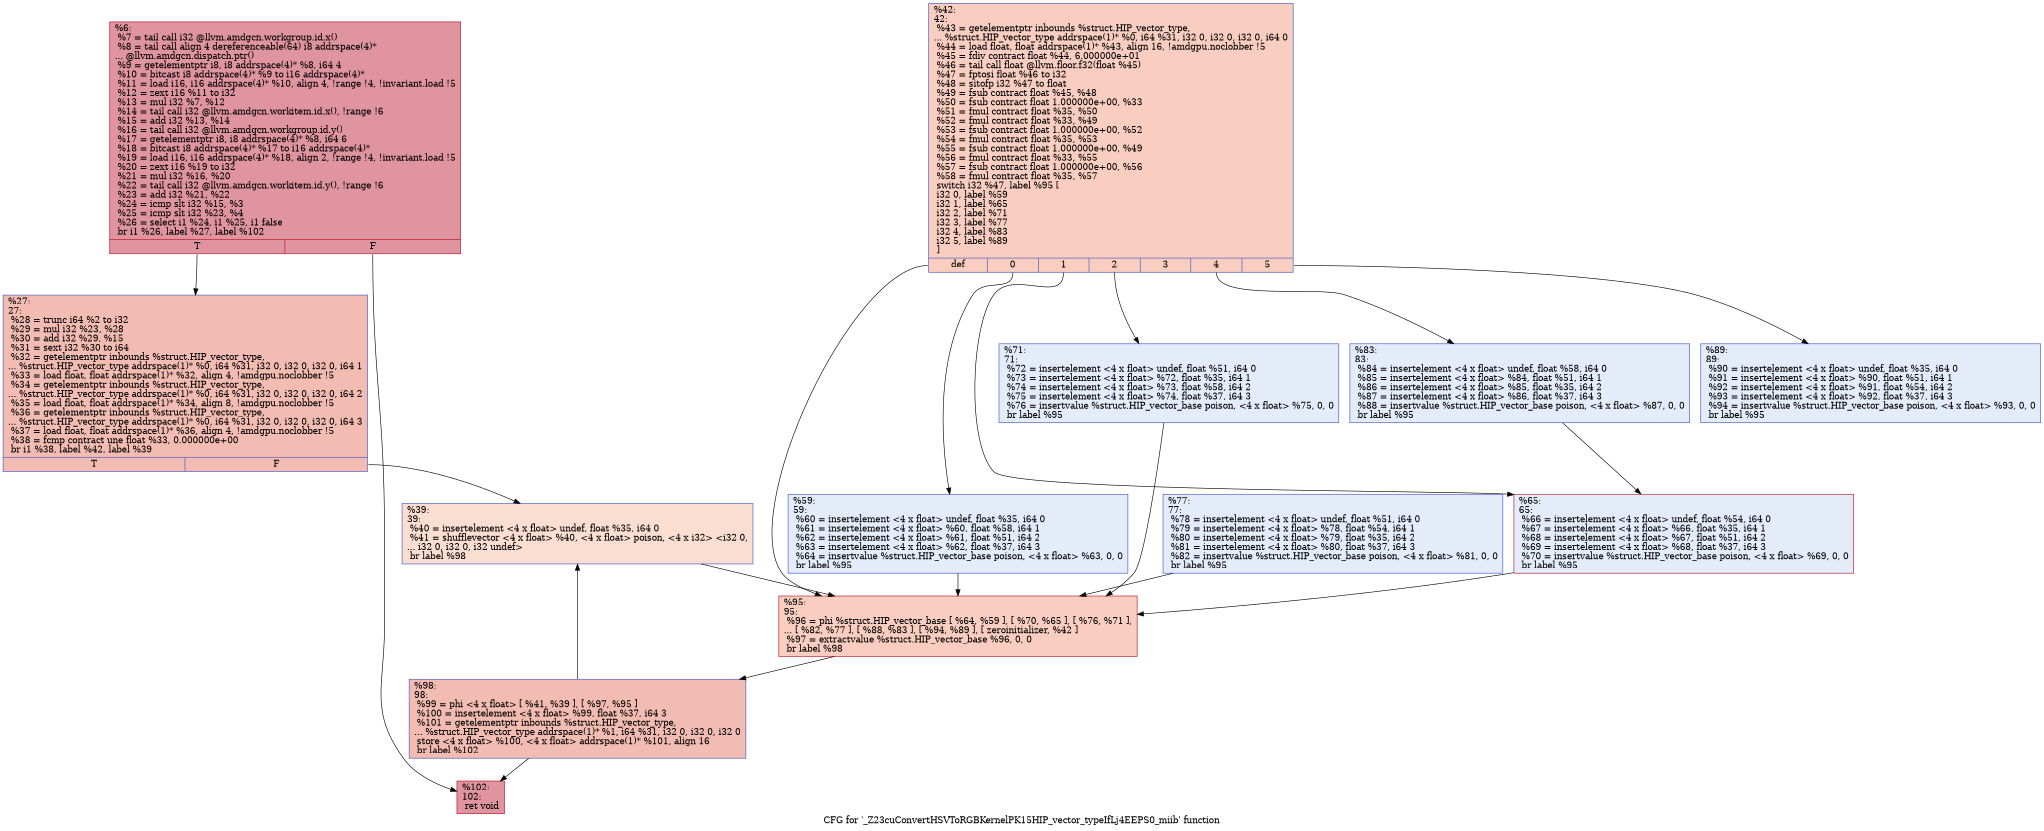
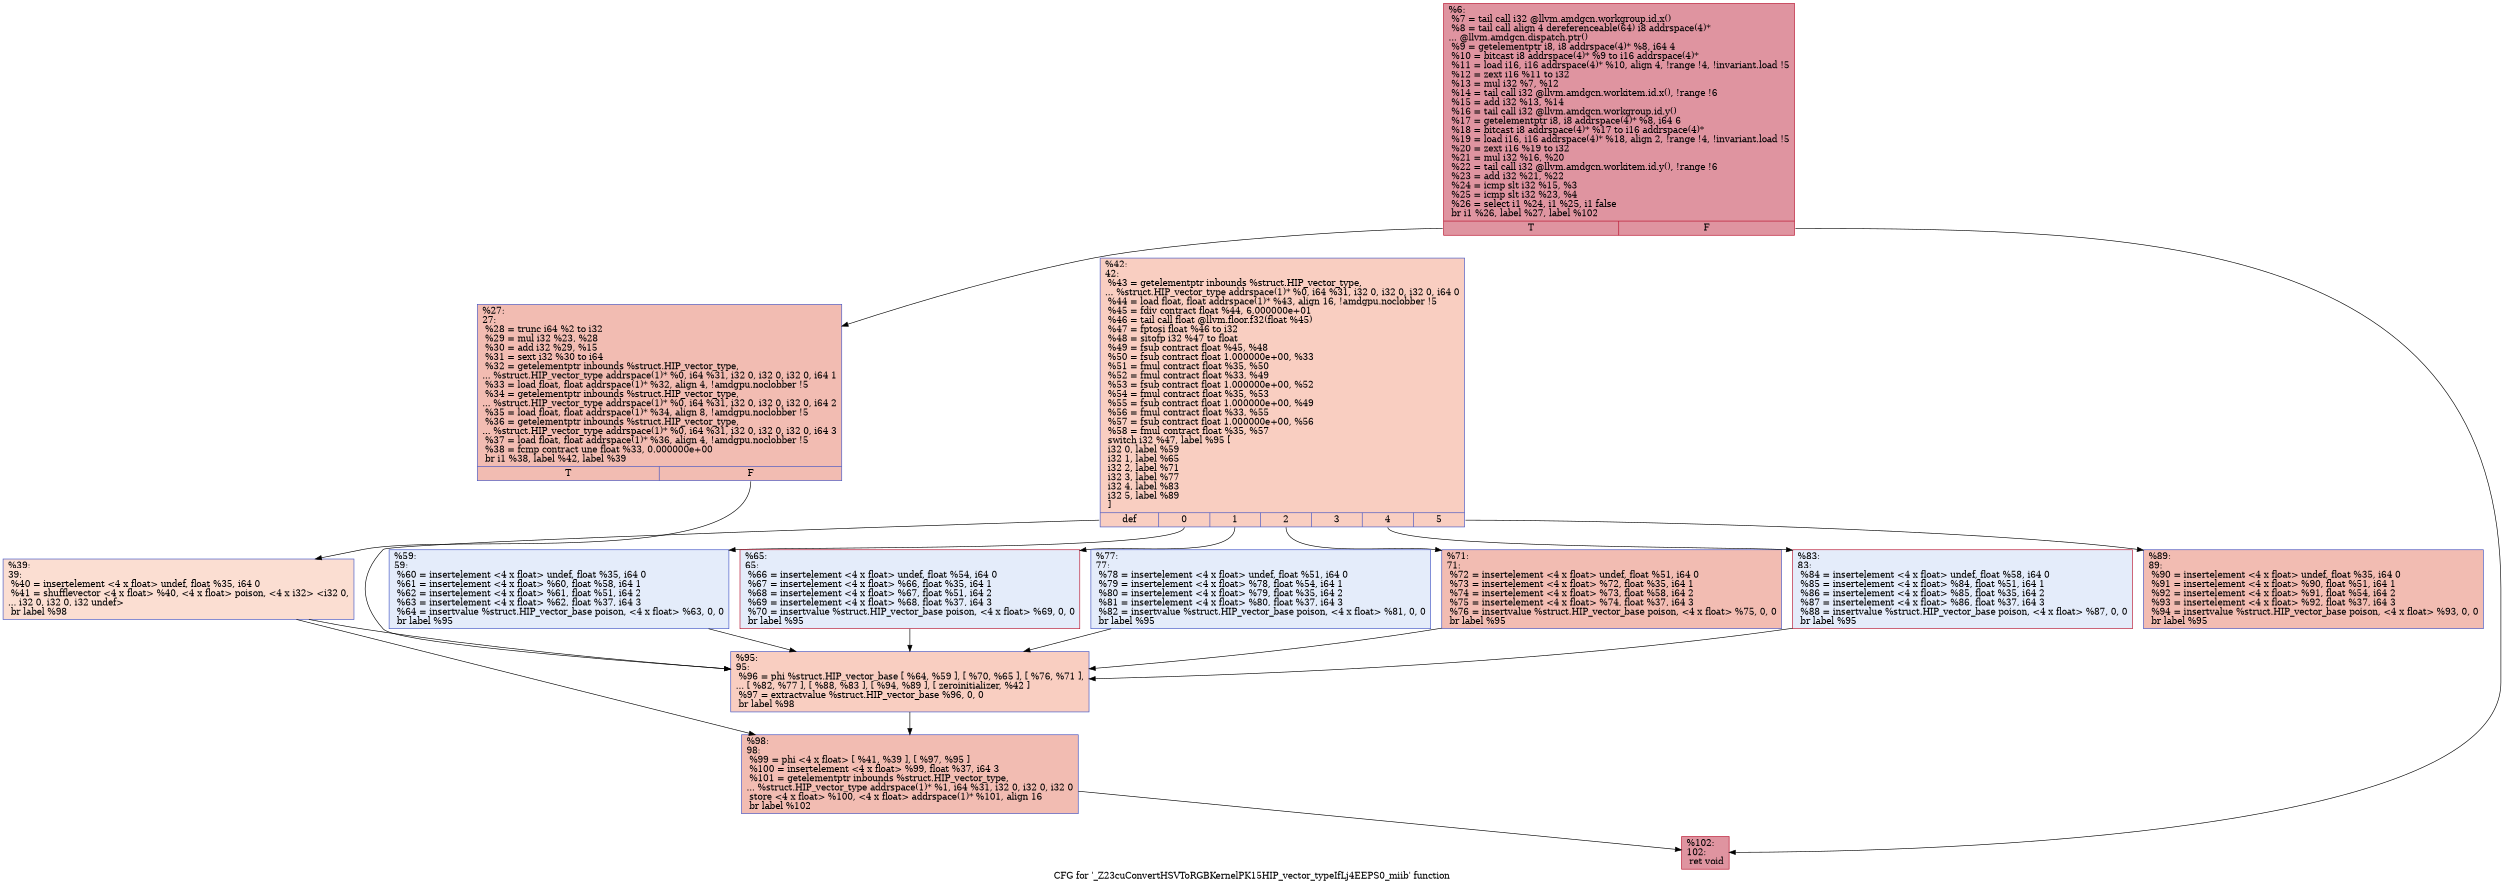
(1169, 383) -> (1612, 589)
(1520, 383) -> (1963, 589)
(1871, 383) -> (2313, 589)
(1599, 456) -> (1445, 663)
(578, 625) -> (523, 676)
(958, 626) -> (910, 682)
